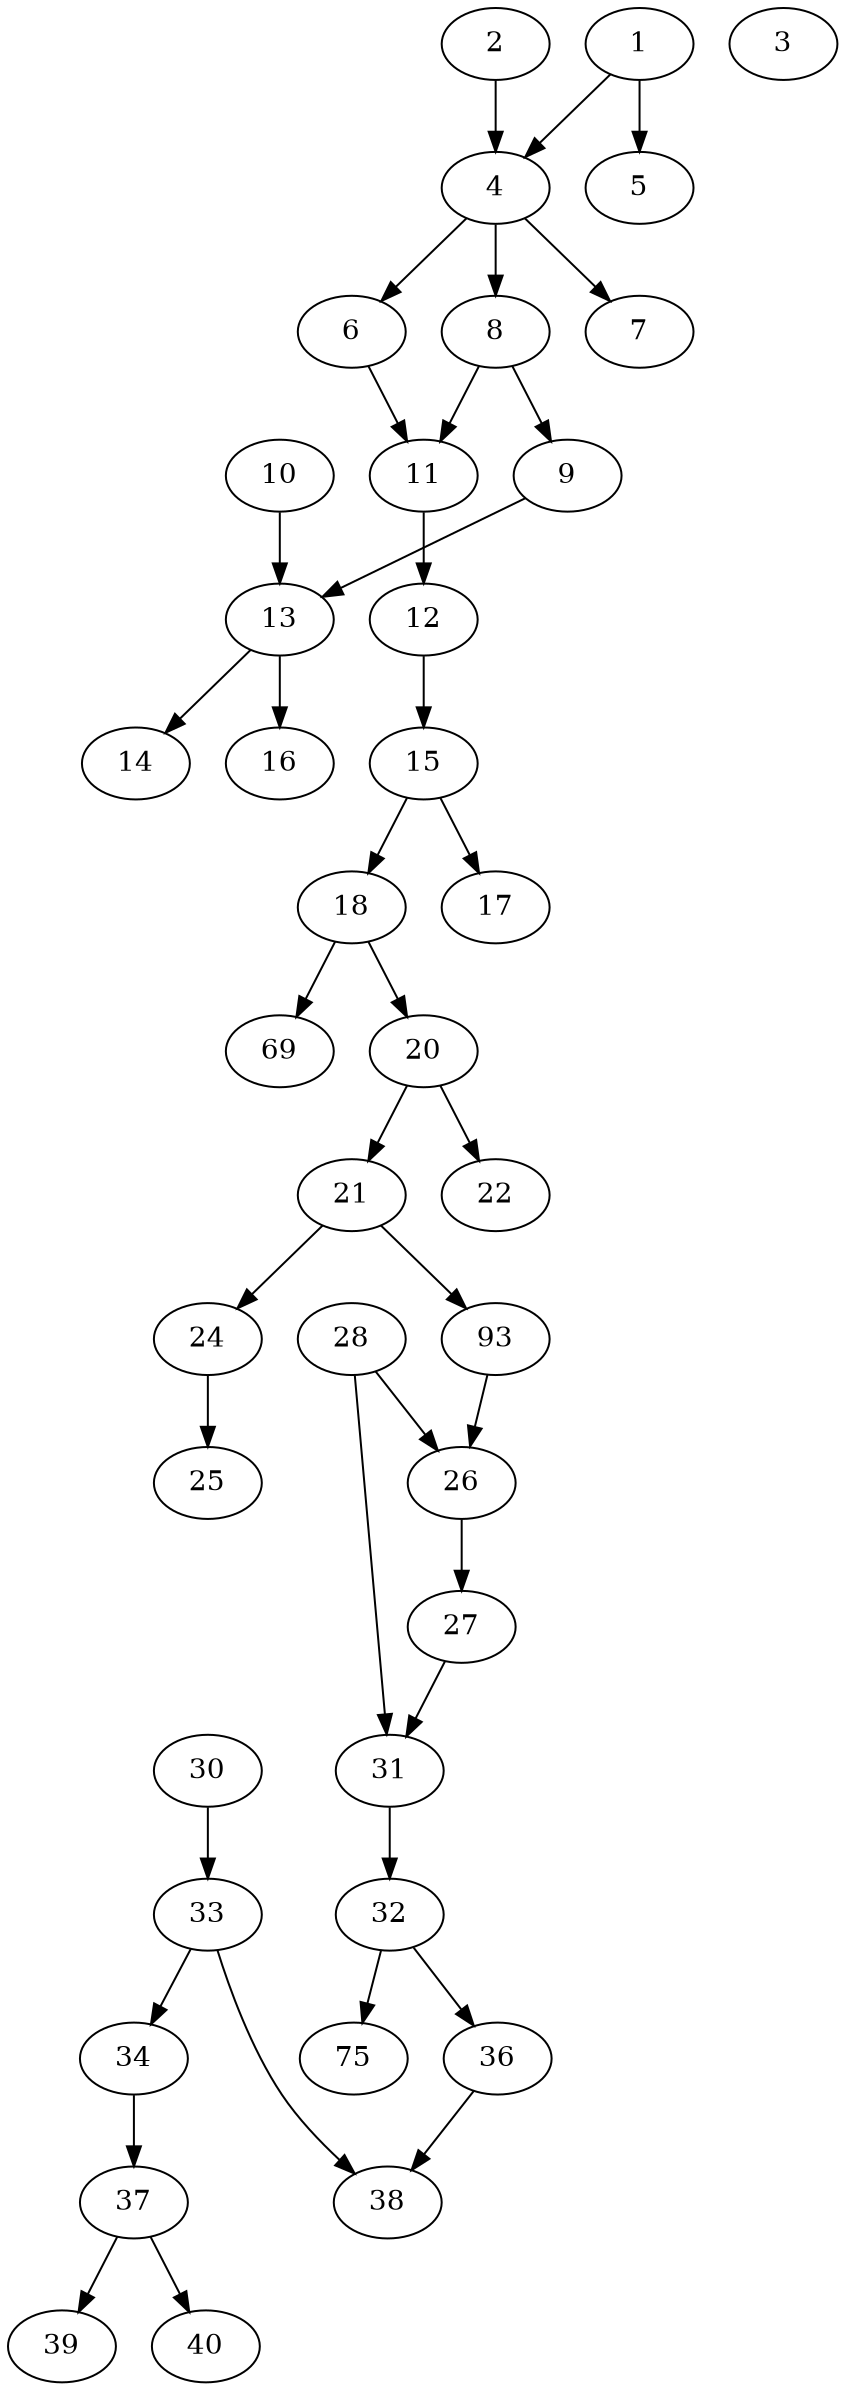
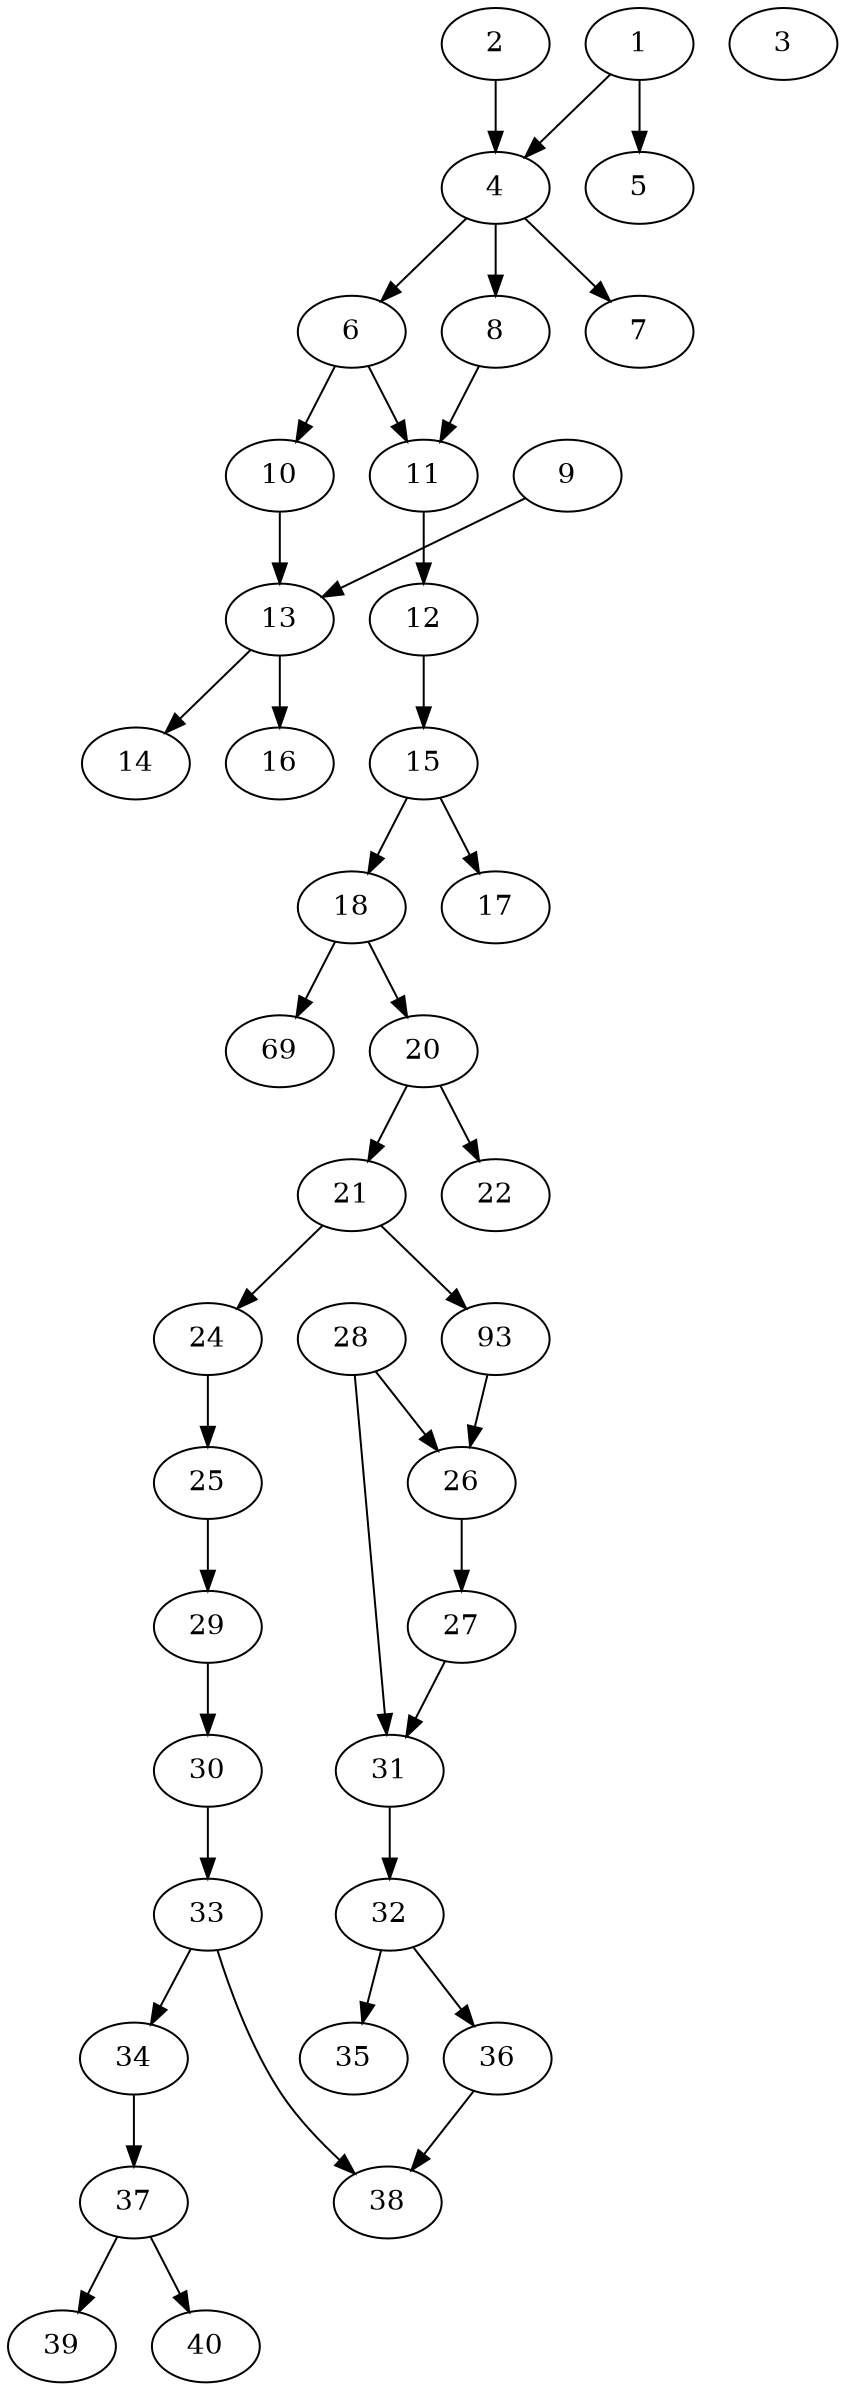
none -> (320, 395)
(527, 395) -> none
none -> (208, 1627)
(354, 2059) -> (354, 2059)
